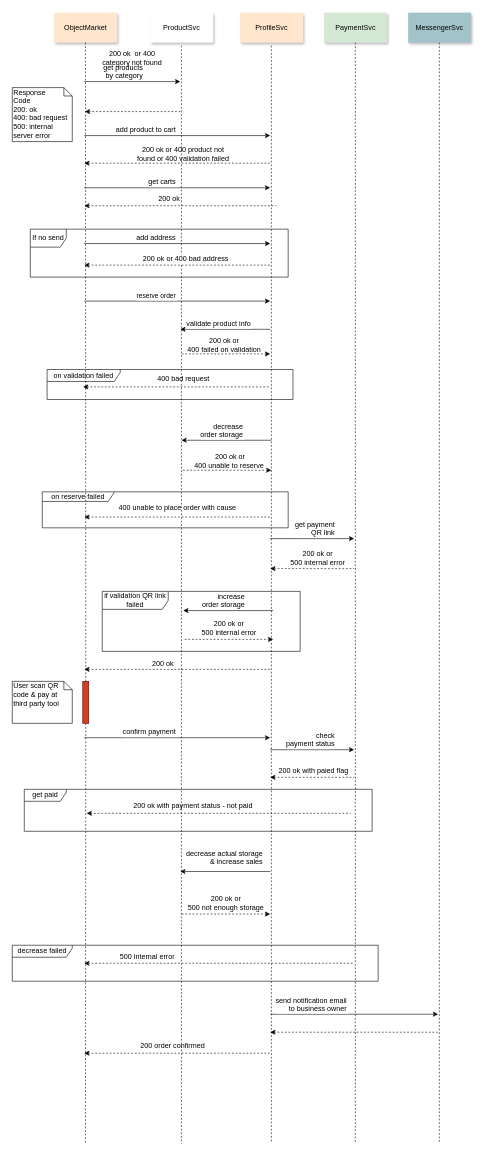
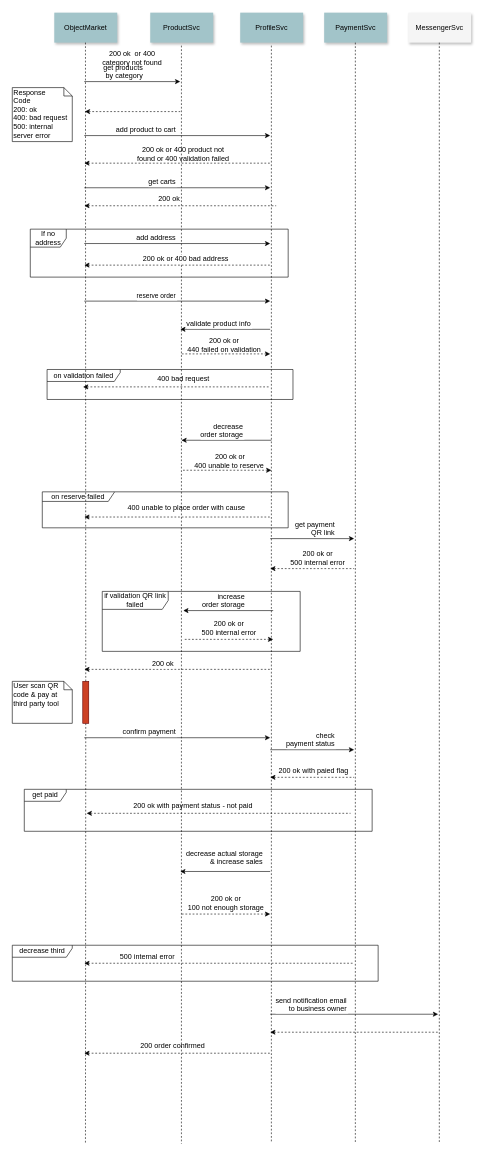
(86, 27) -> (86, 27)
(182, 27) -> (182, 27)
(272, 27) -> (272, 27)
(356, 27) -> (356, 27)
(440, 27) -> (440, 27)
(48, 238) -> (48, 238)
(224, 345) -> (224, 345)
(177, 508) -> (186, 508)
(226, 903) -> (226, 903)
(42, 951) -> (42, 951)
